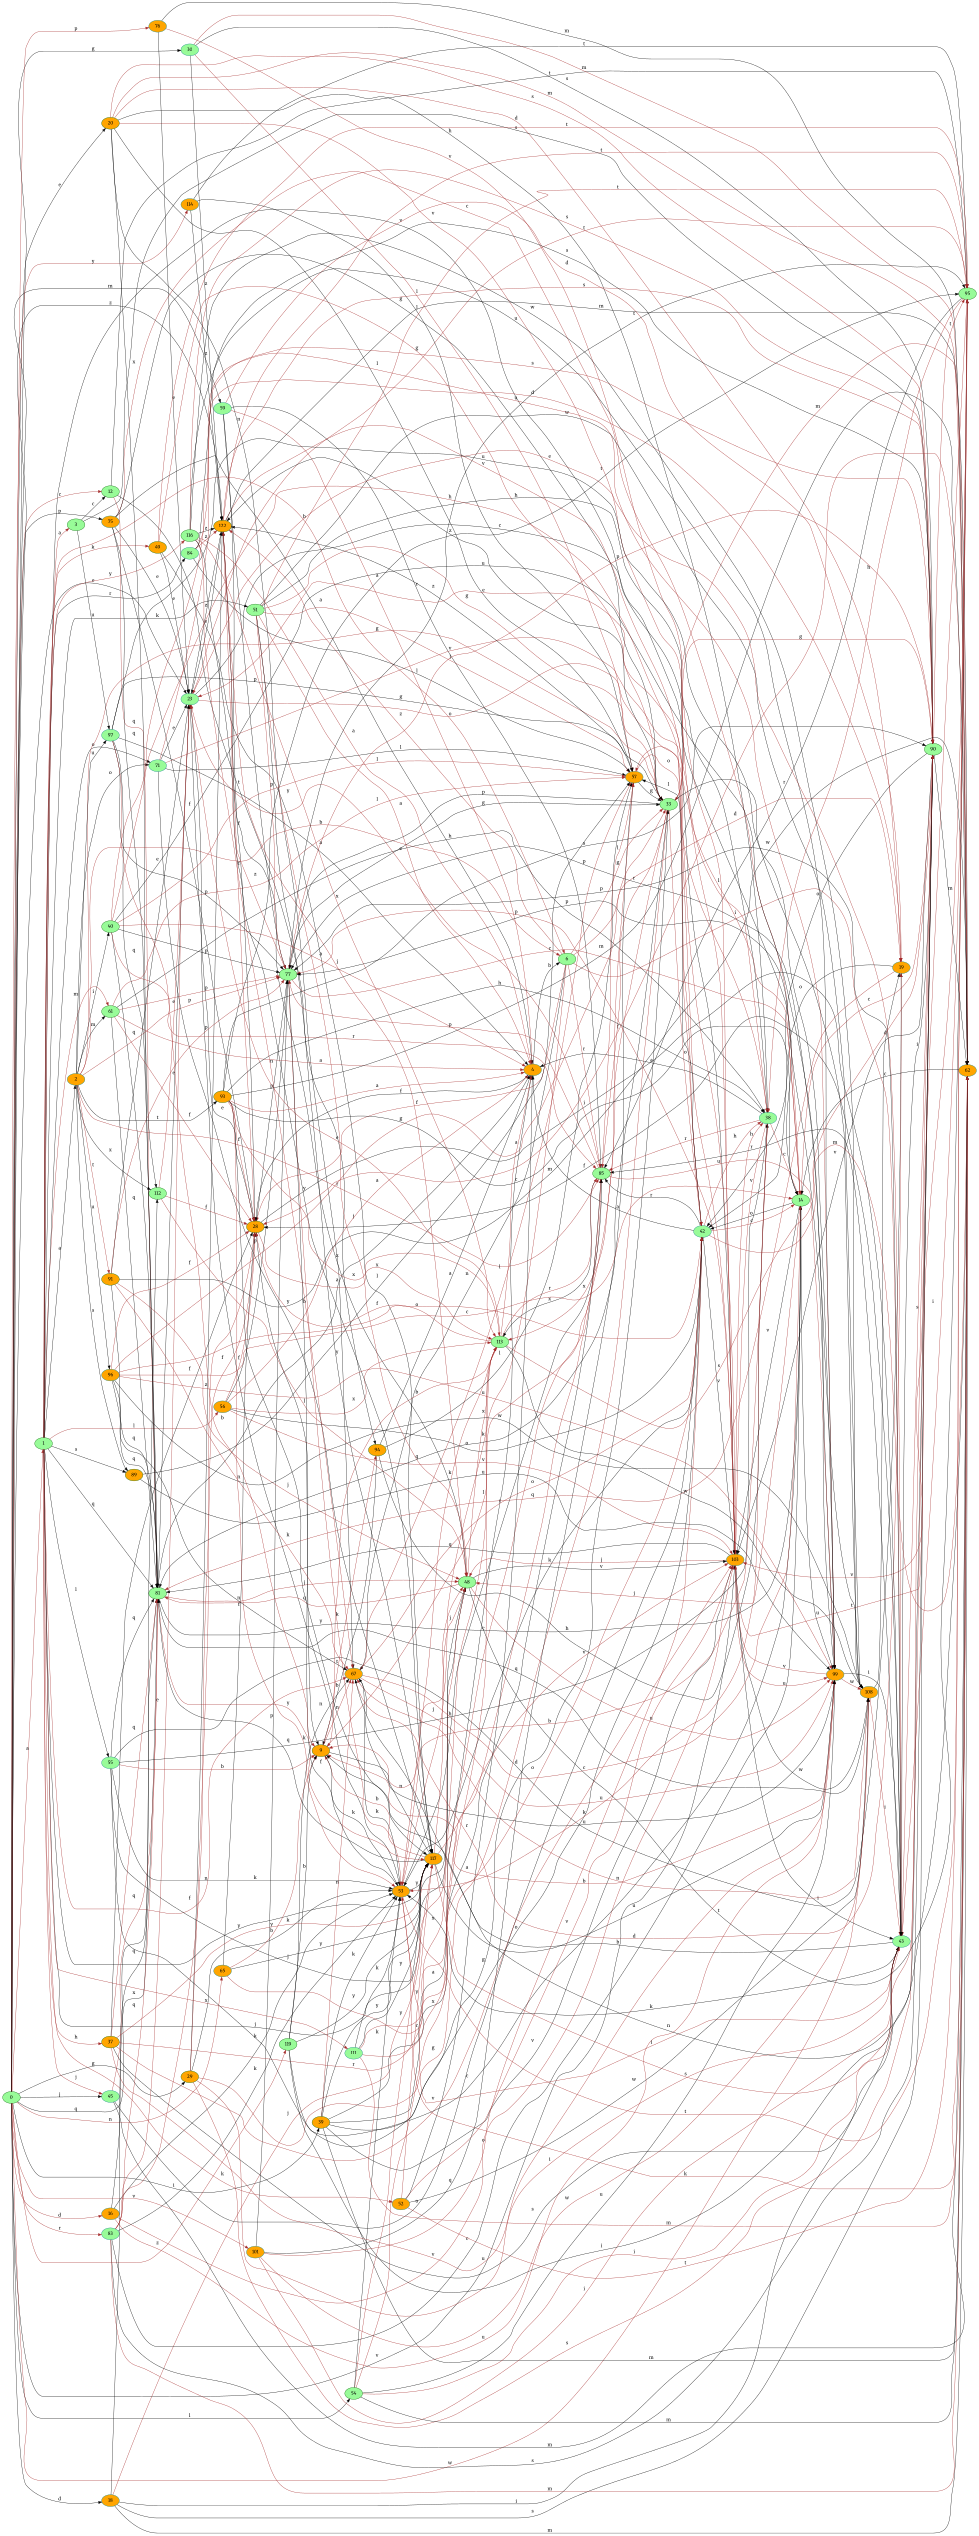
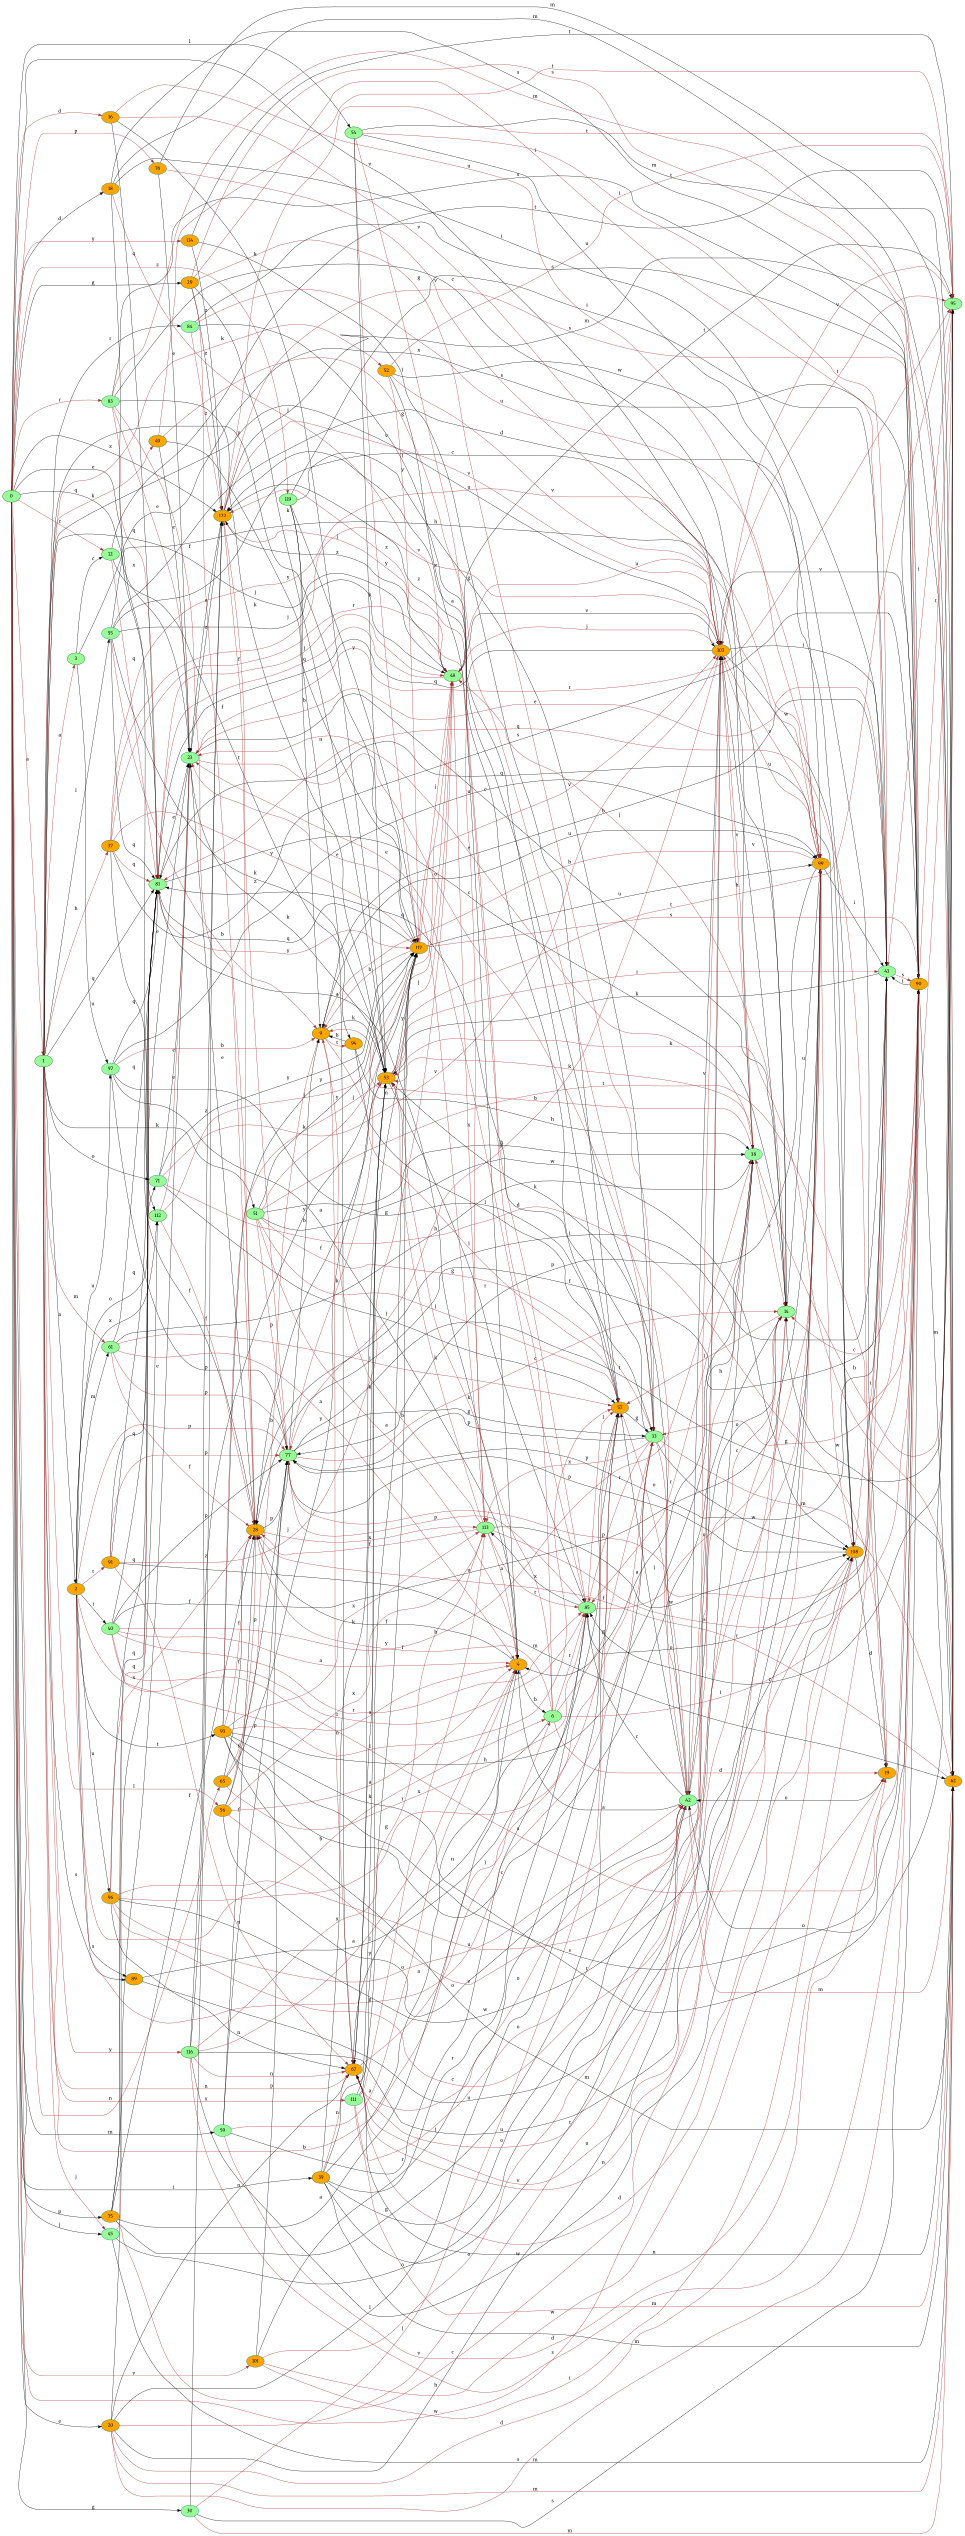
(933, 749) -> (919, 984)
(454, 1272) -> none
(450, 2180) -> (436, 2130)
